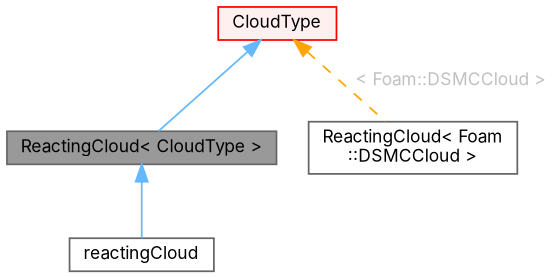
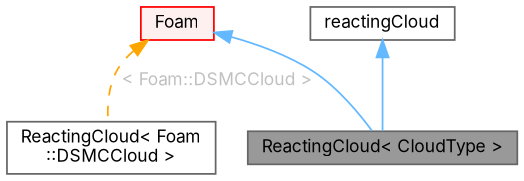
(277, 23) -> (177, 23)
(142, 210) -> (383, 95)
